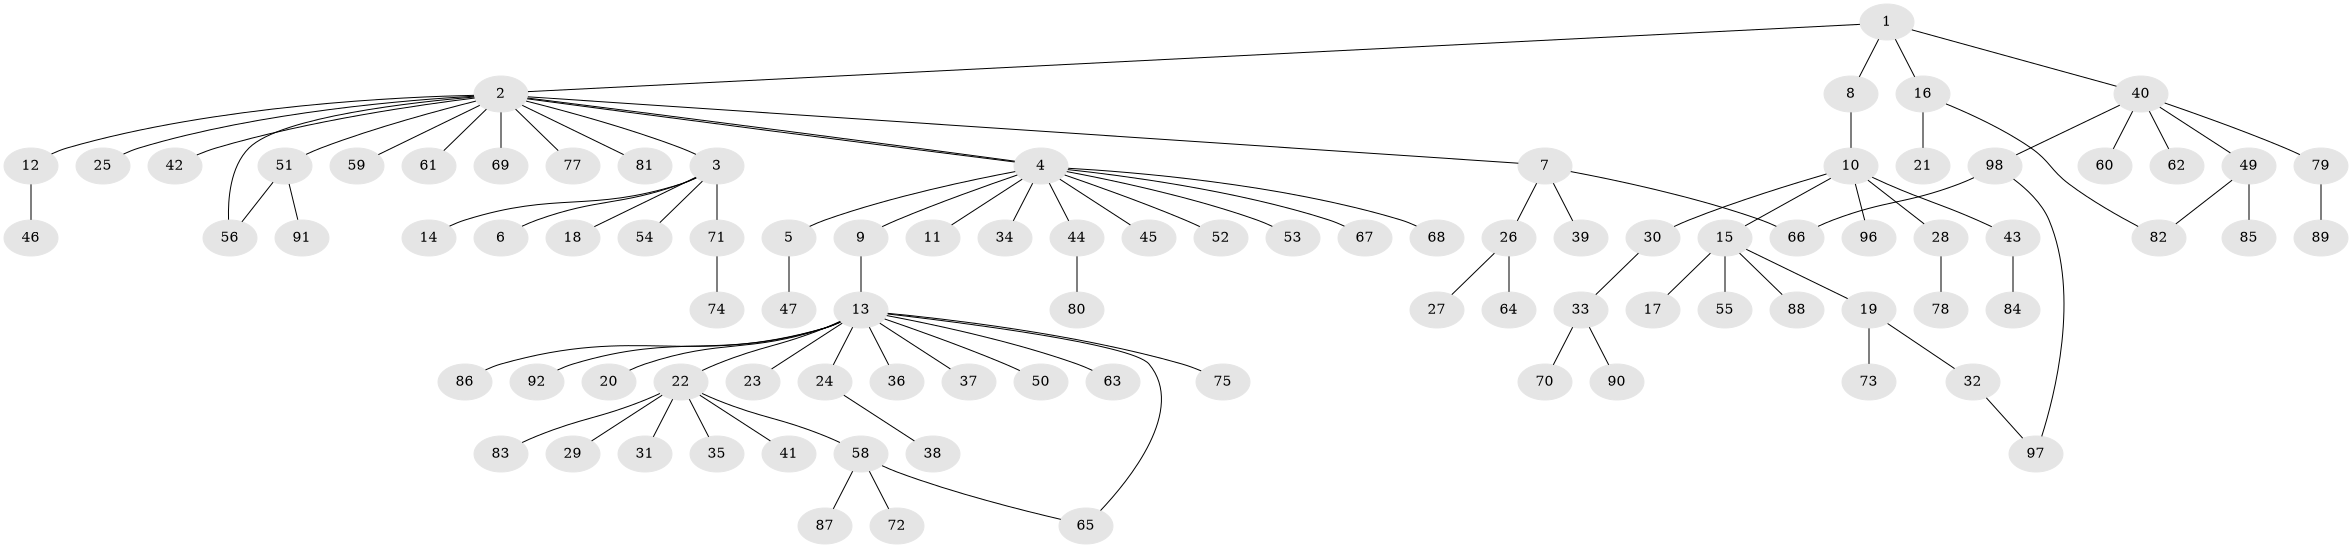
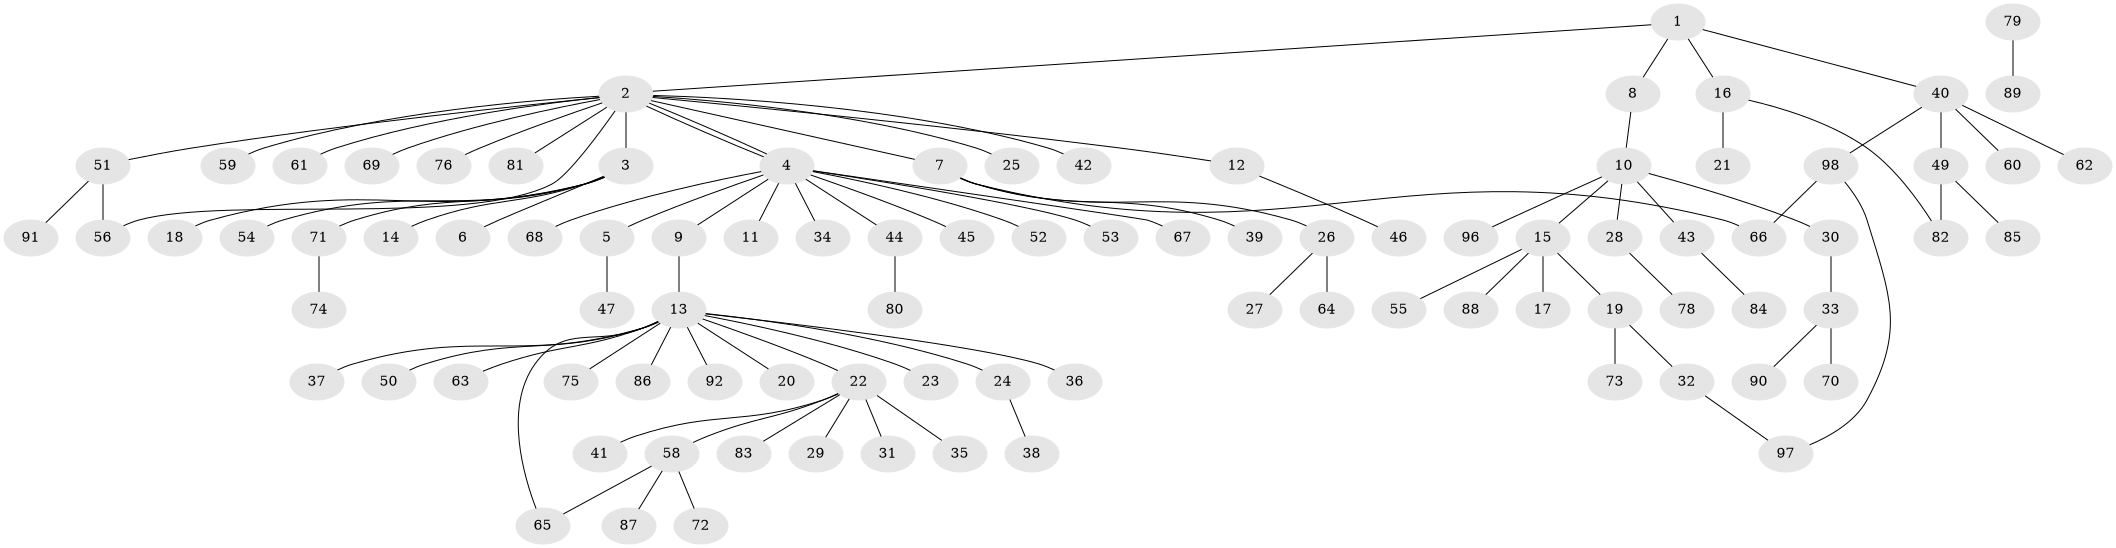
(2233, 127) -> none
(573, 166) -> (444, 166)
